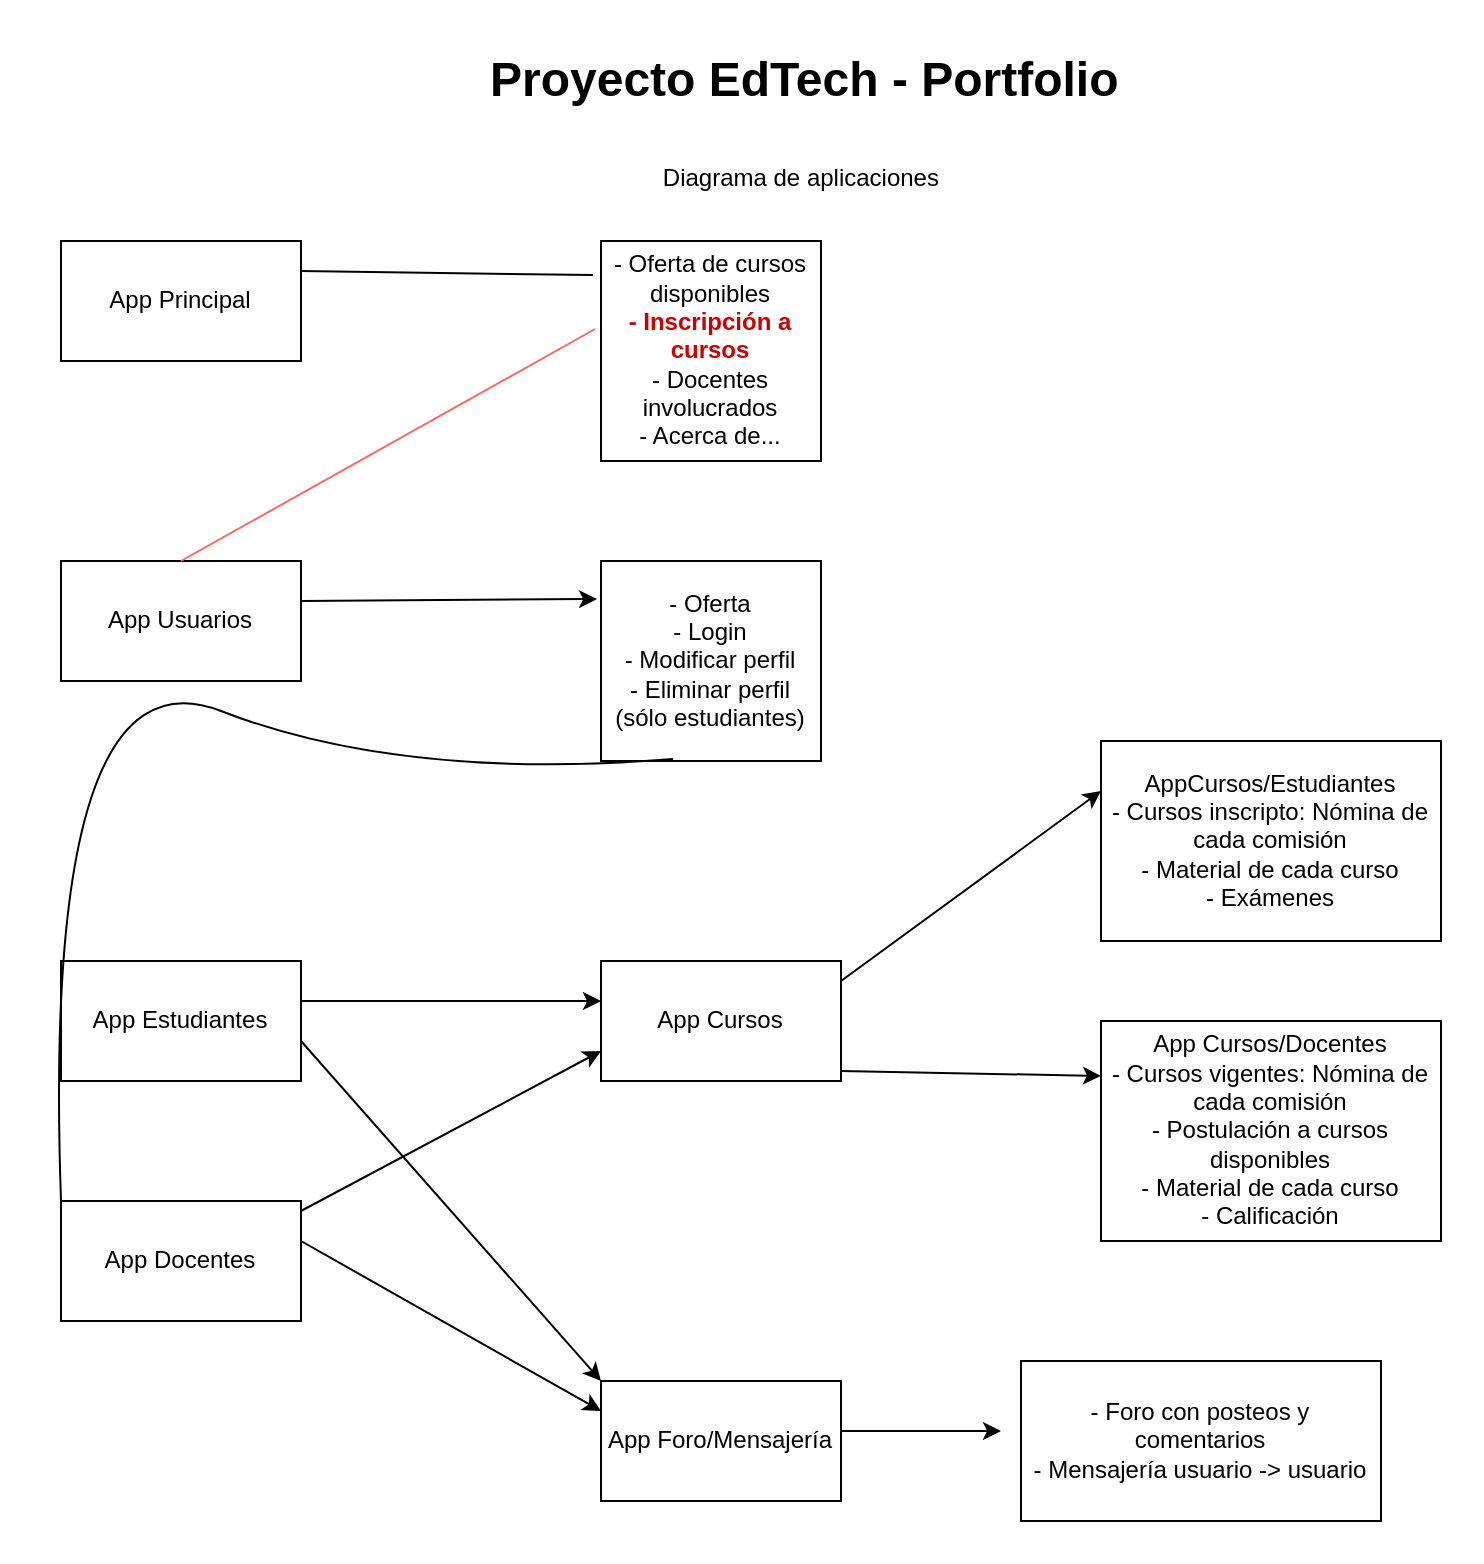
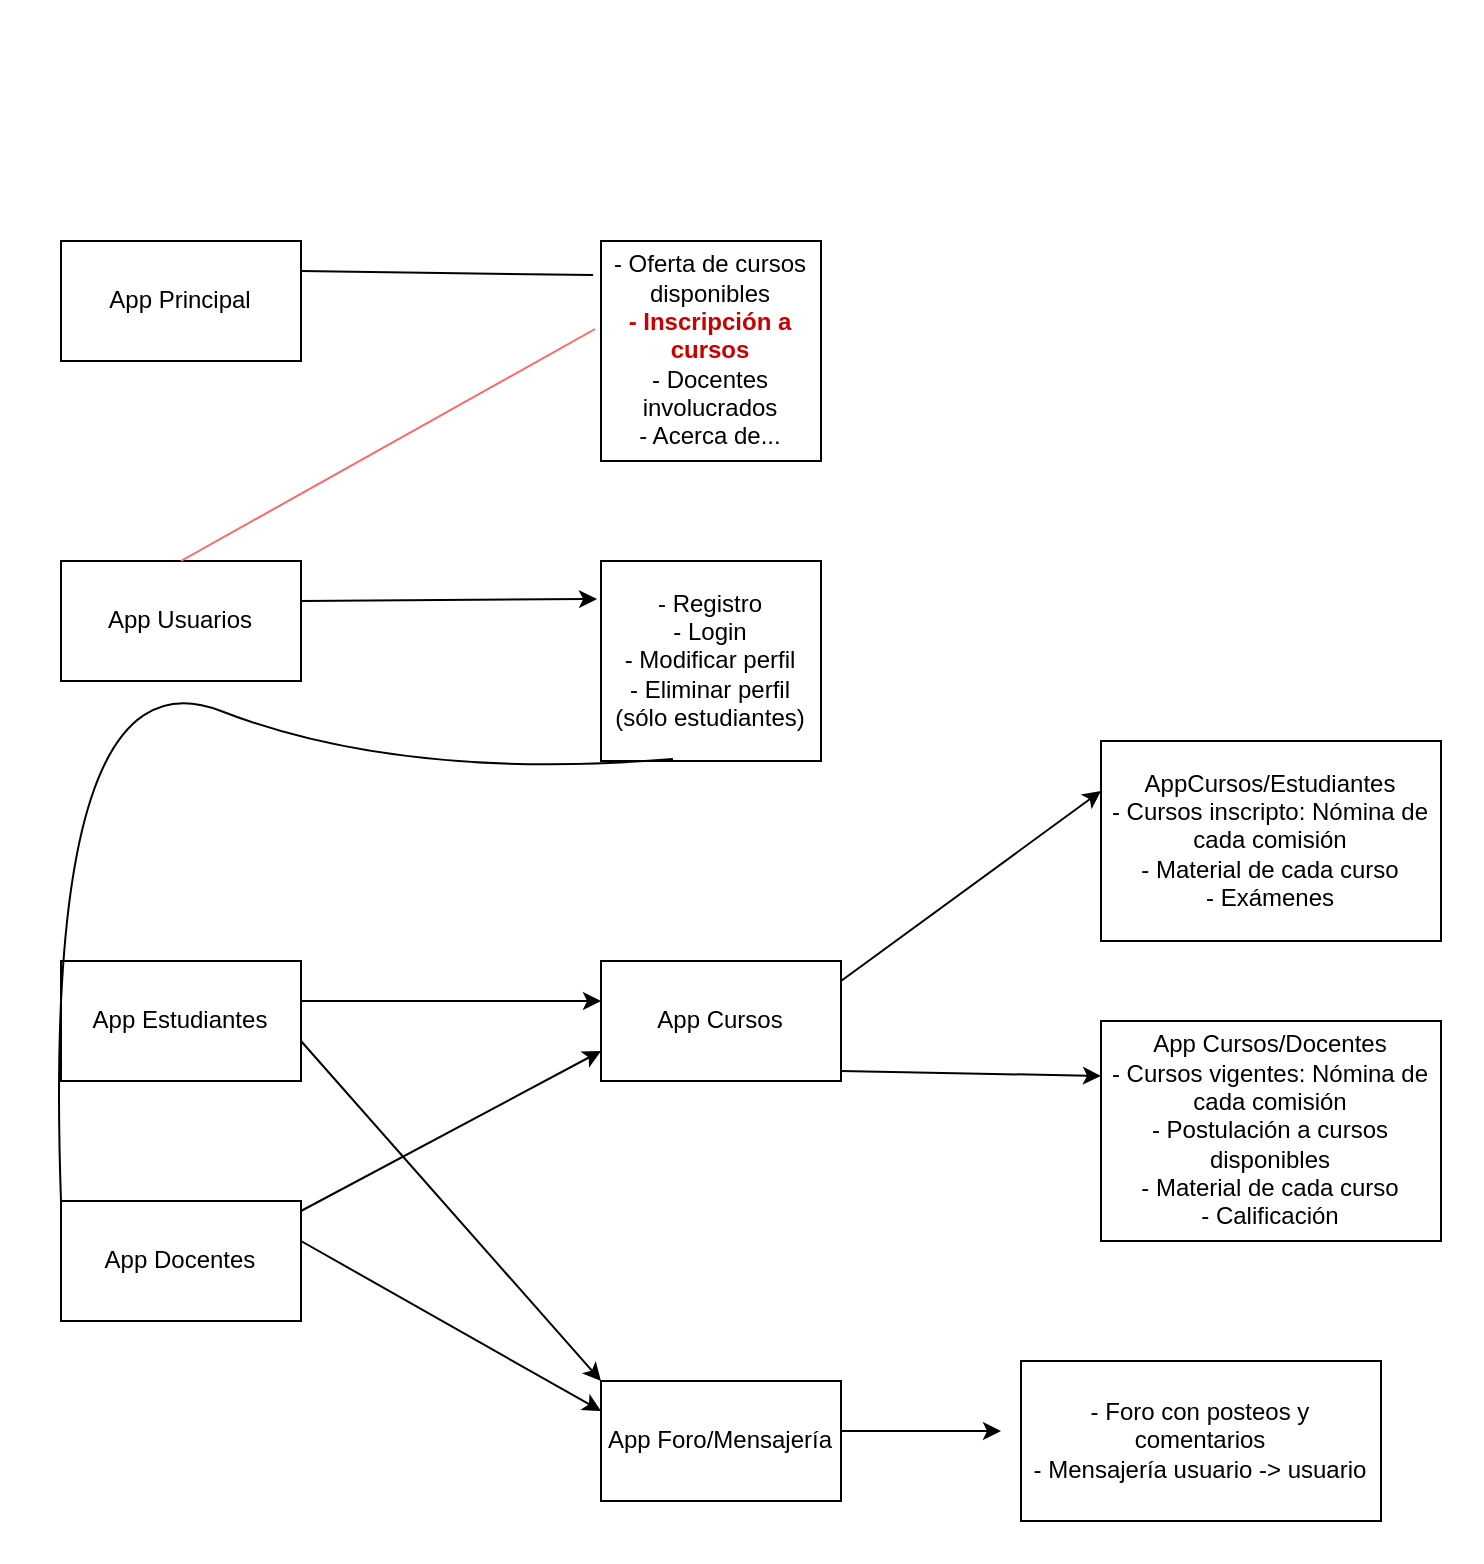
(841, 126) -> none
(711, 661) -> (711, 661)
